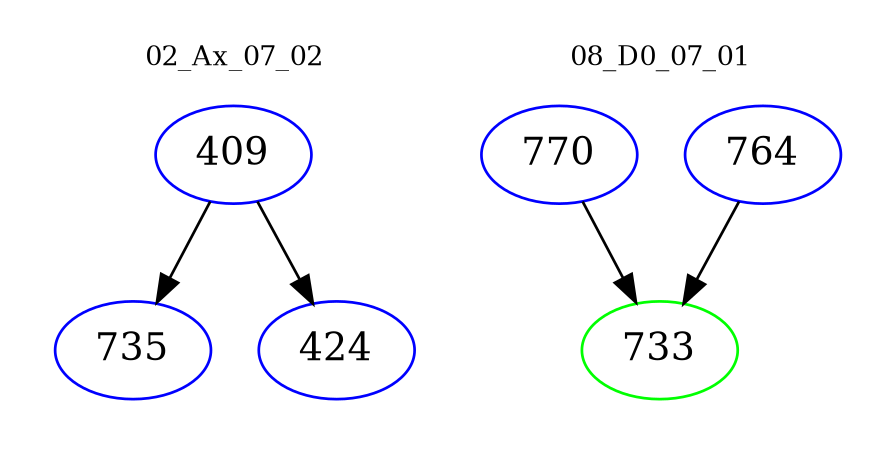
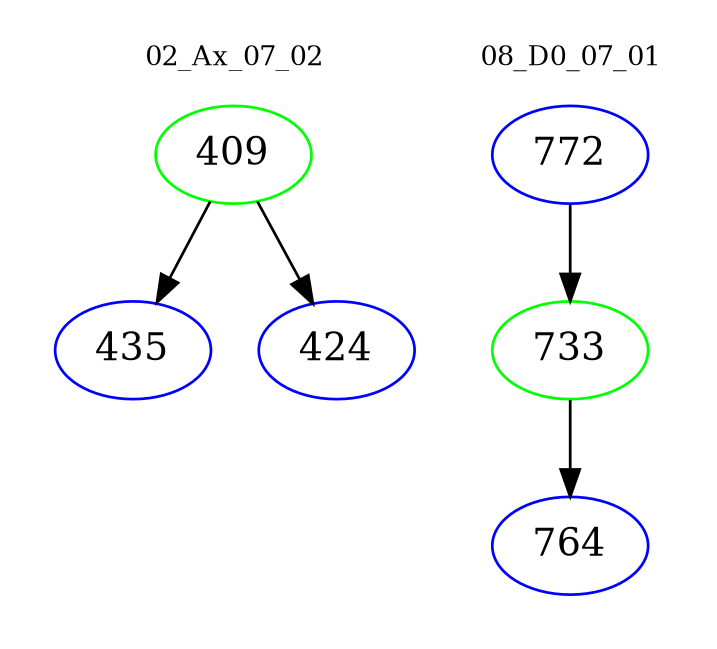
(234, 155) -> (234, 155)
(559, 155) -> (570, 155)
(718, 240) -> (570, 435)
(133, 350) -> (133, 350)
